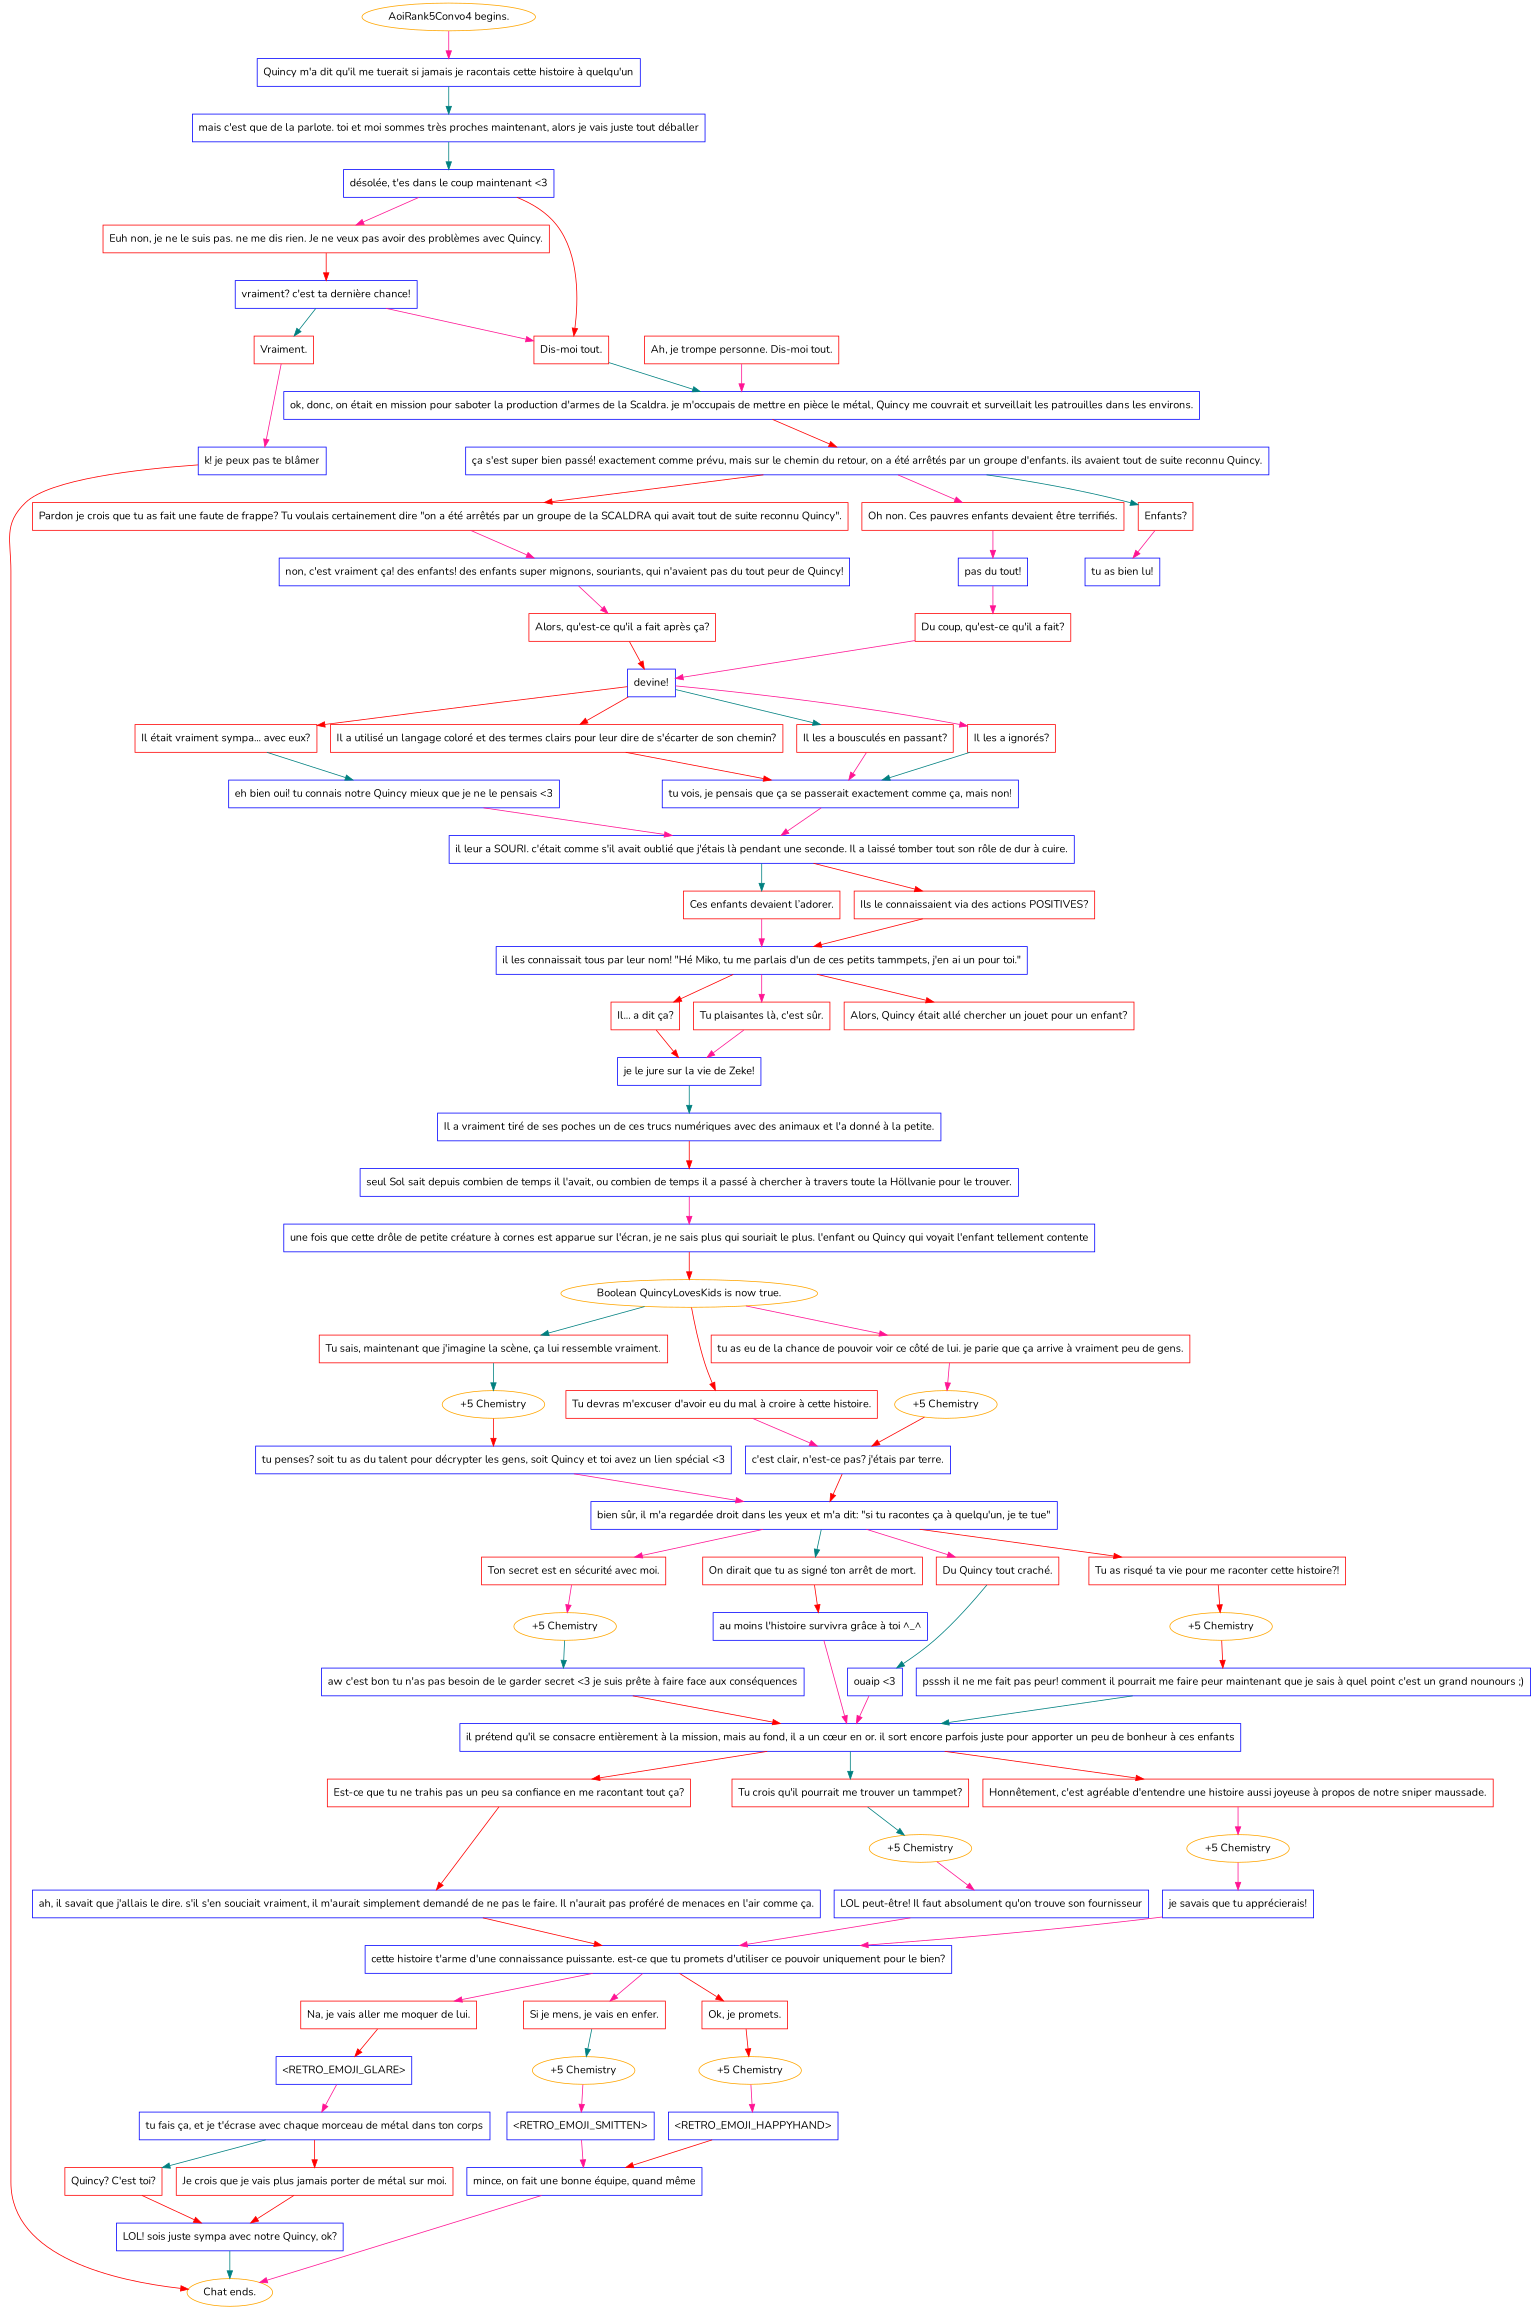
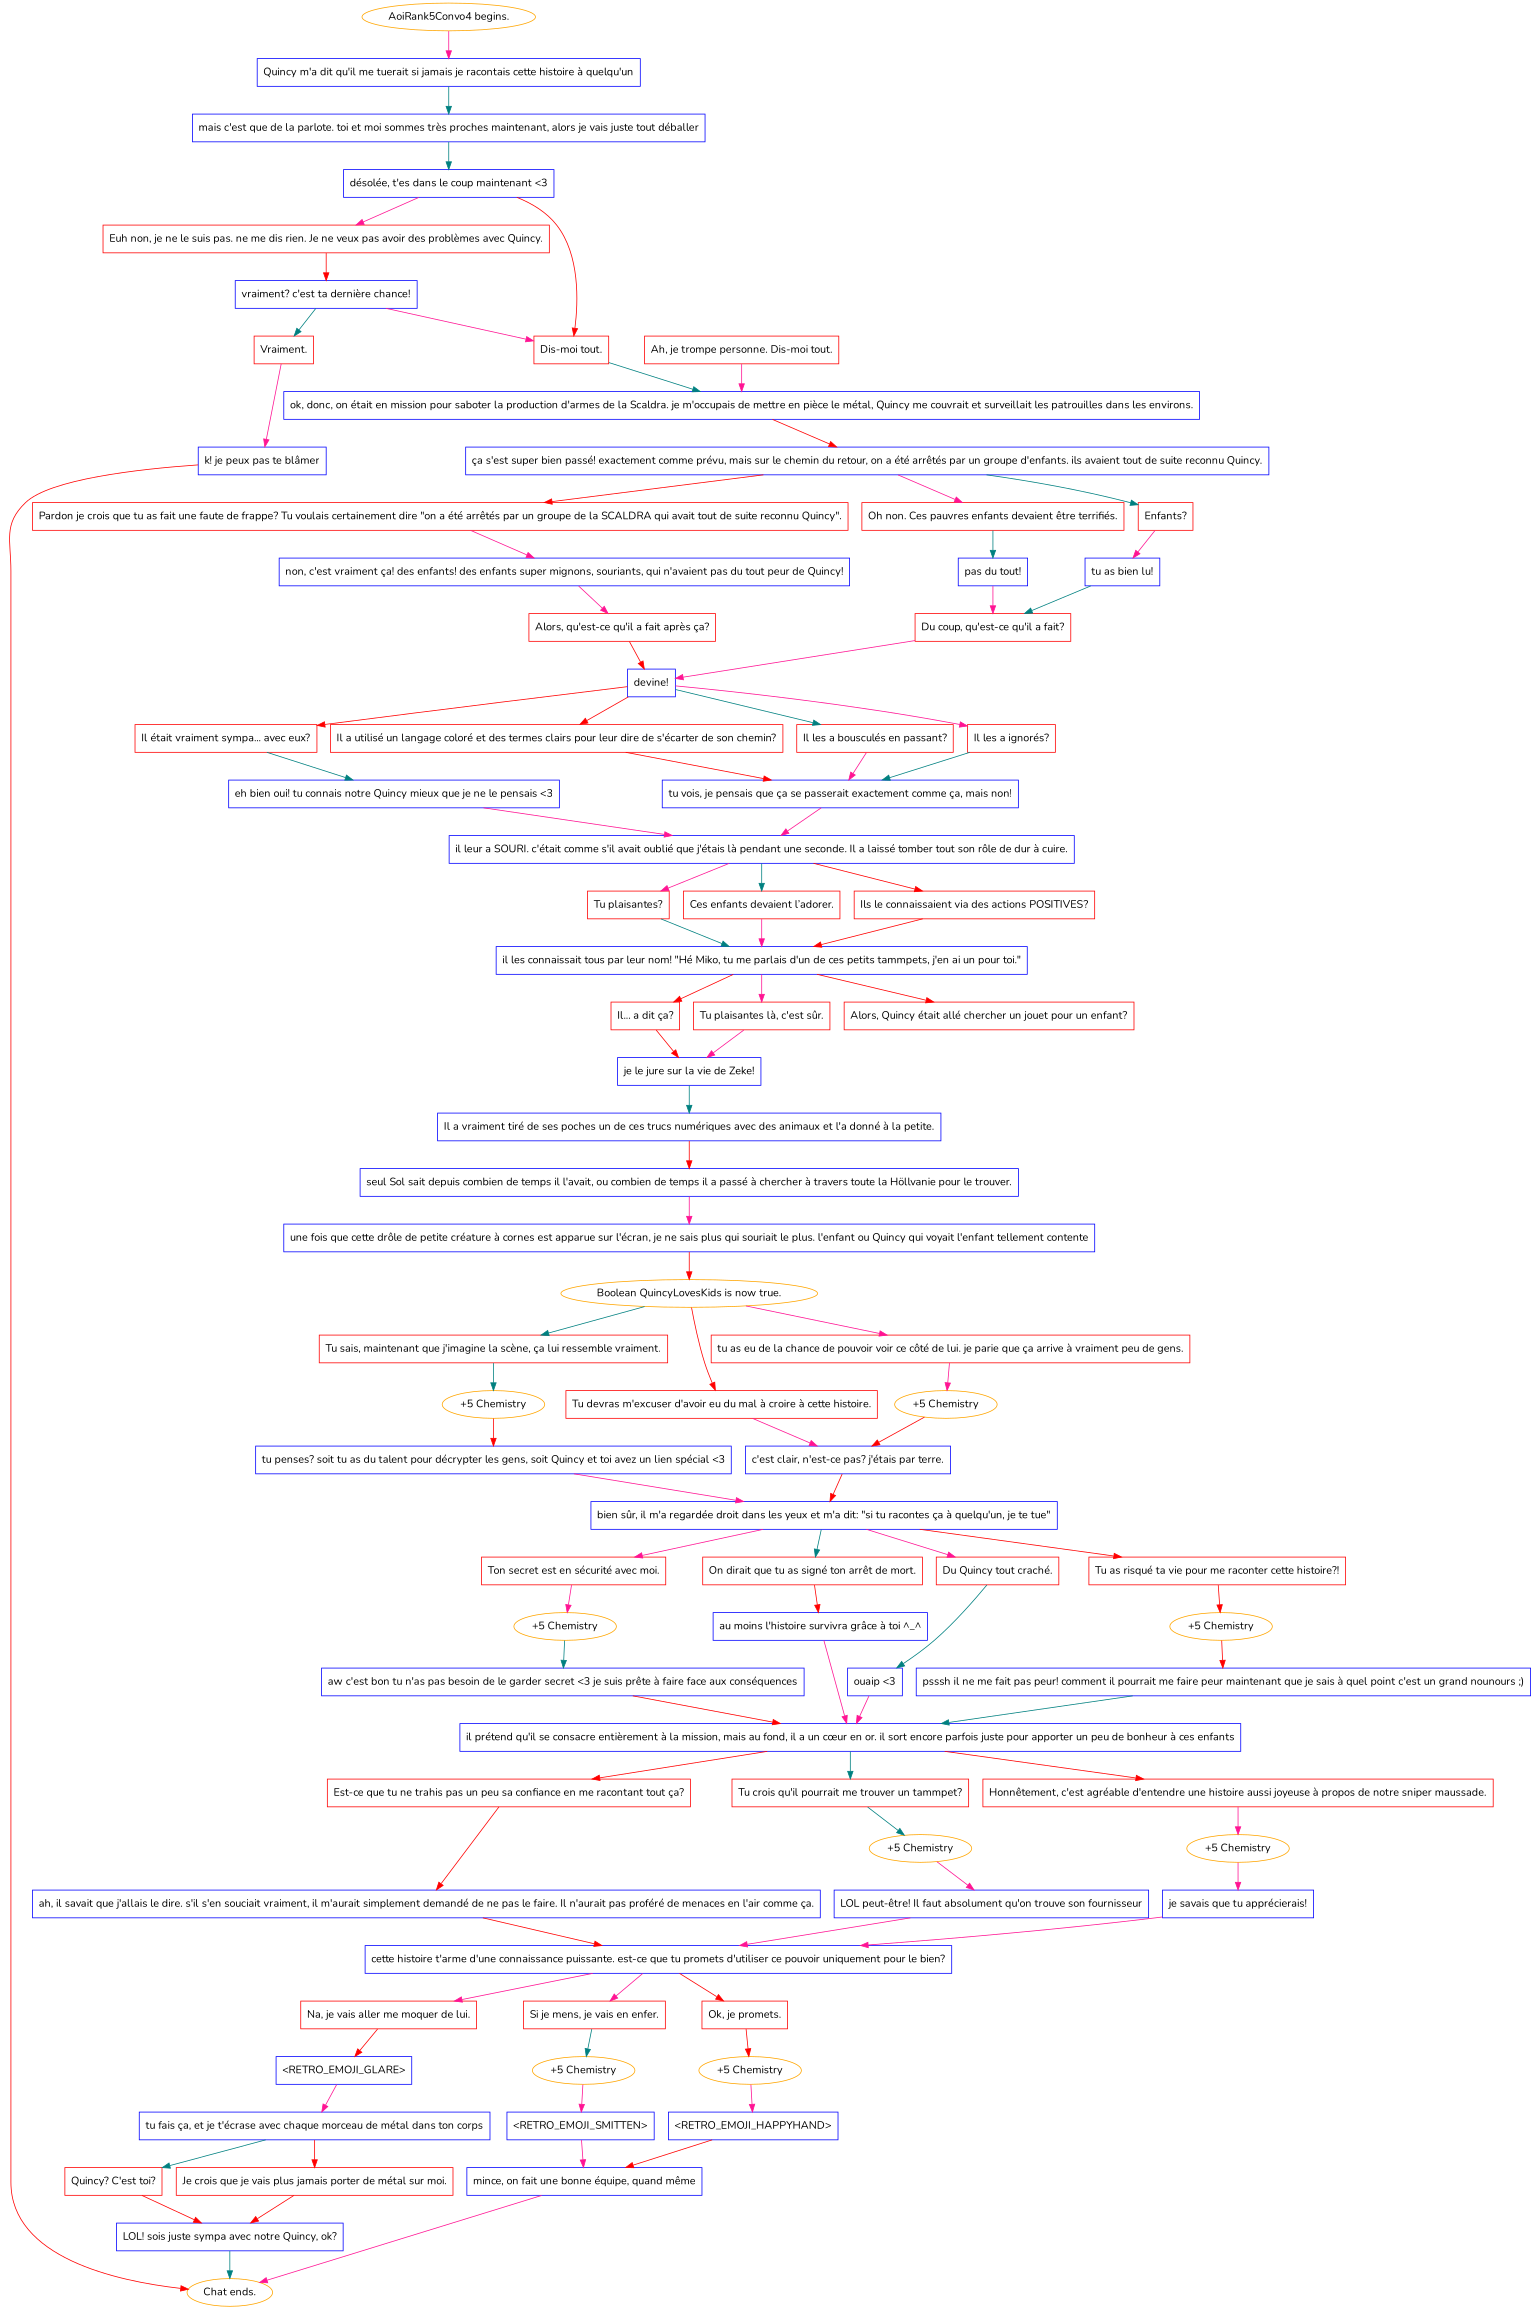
(993, 540) -> (993, 540)
none -> (1061, 598)
none -> (628, 905)
